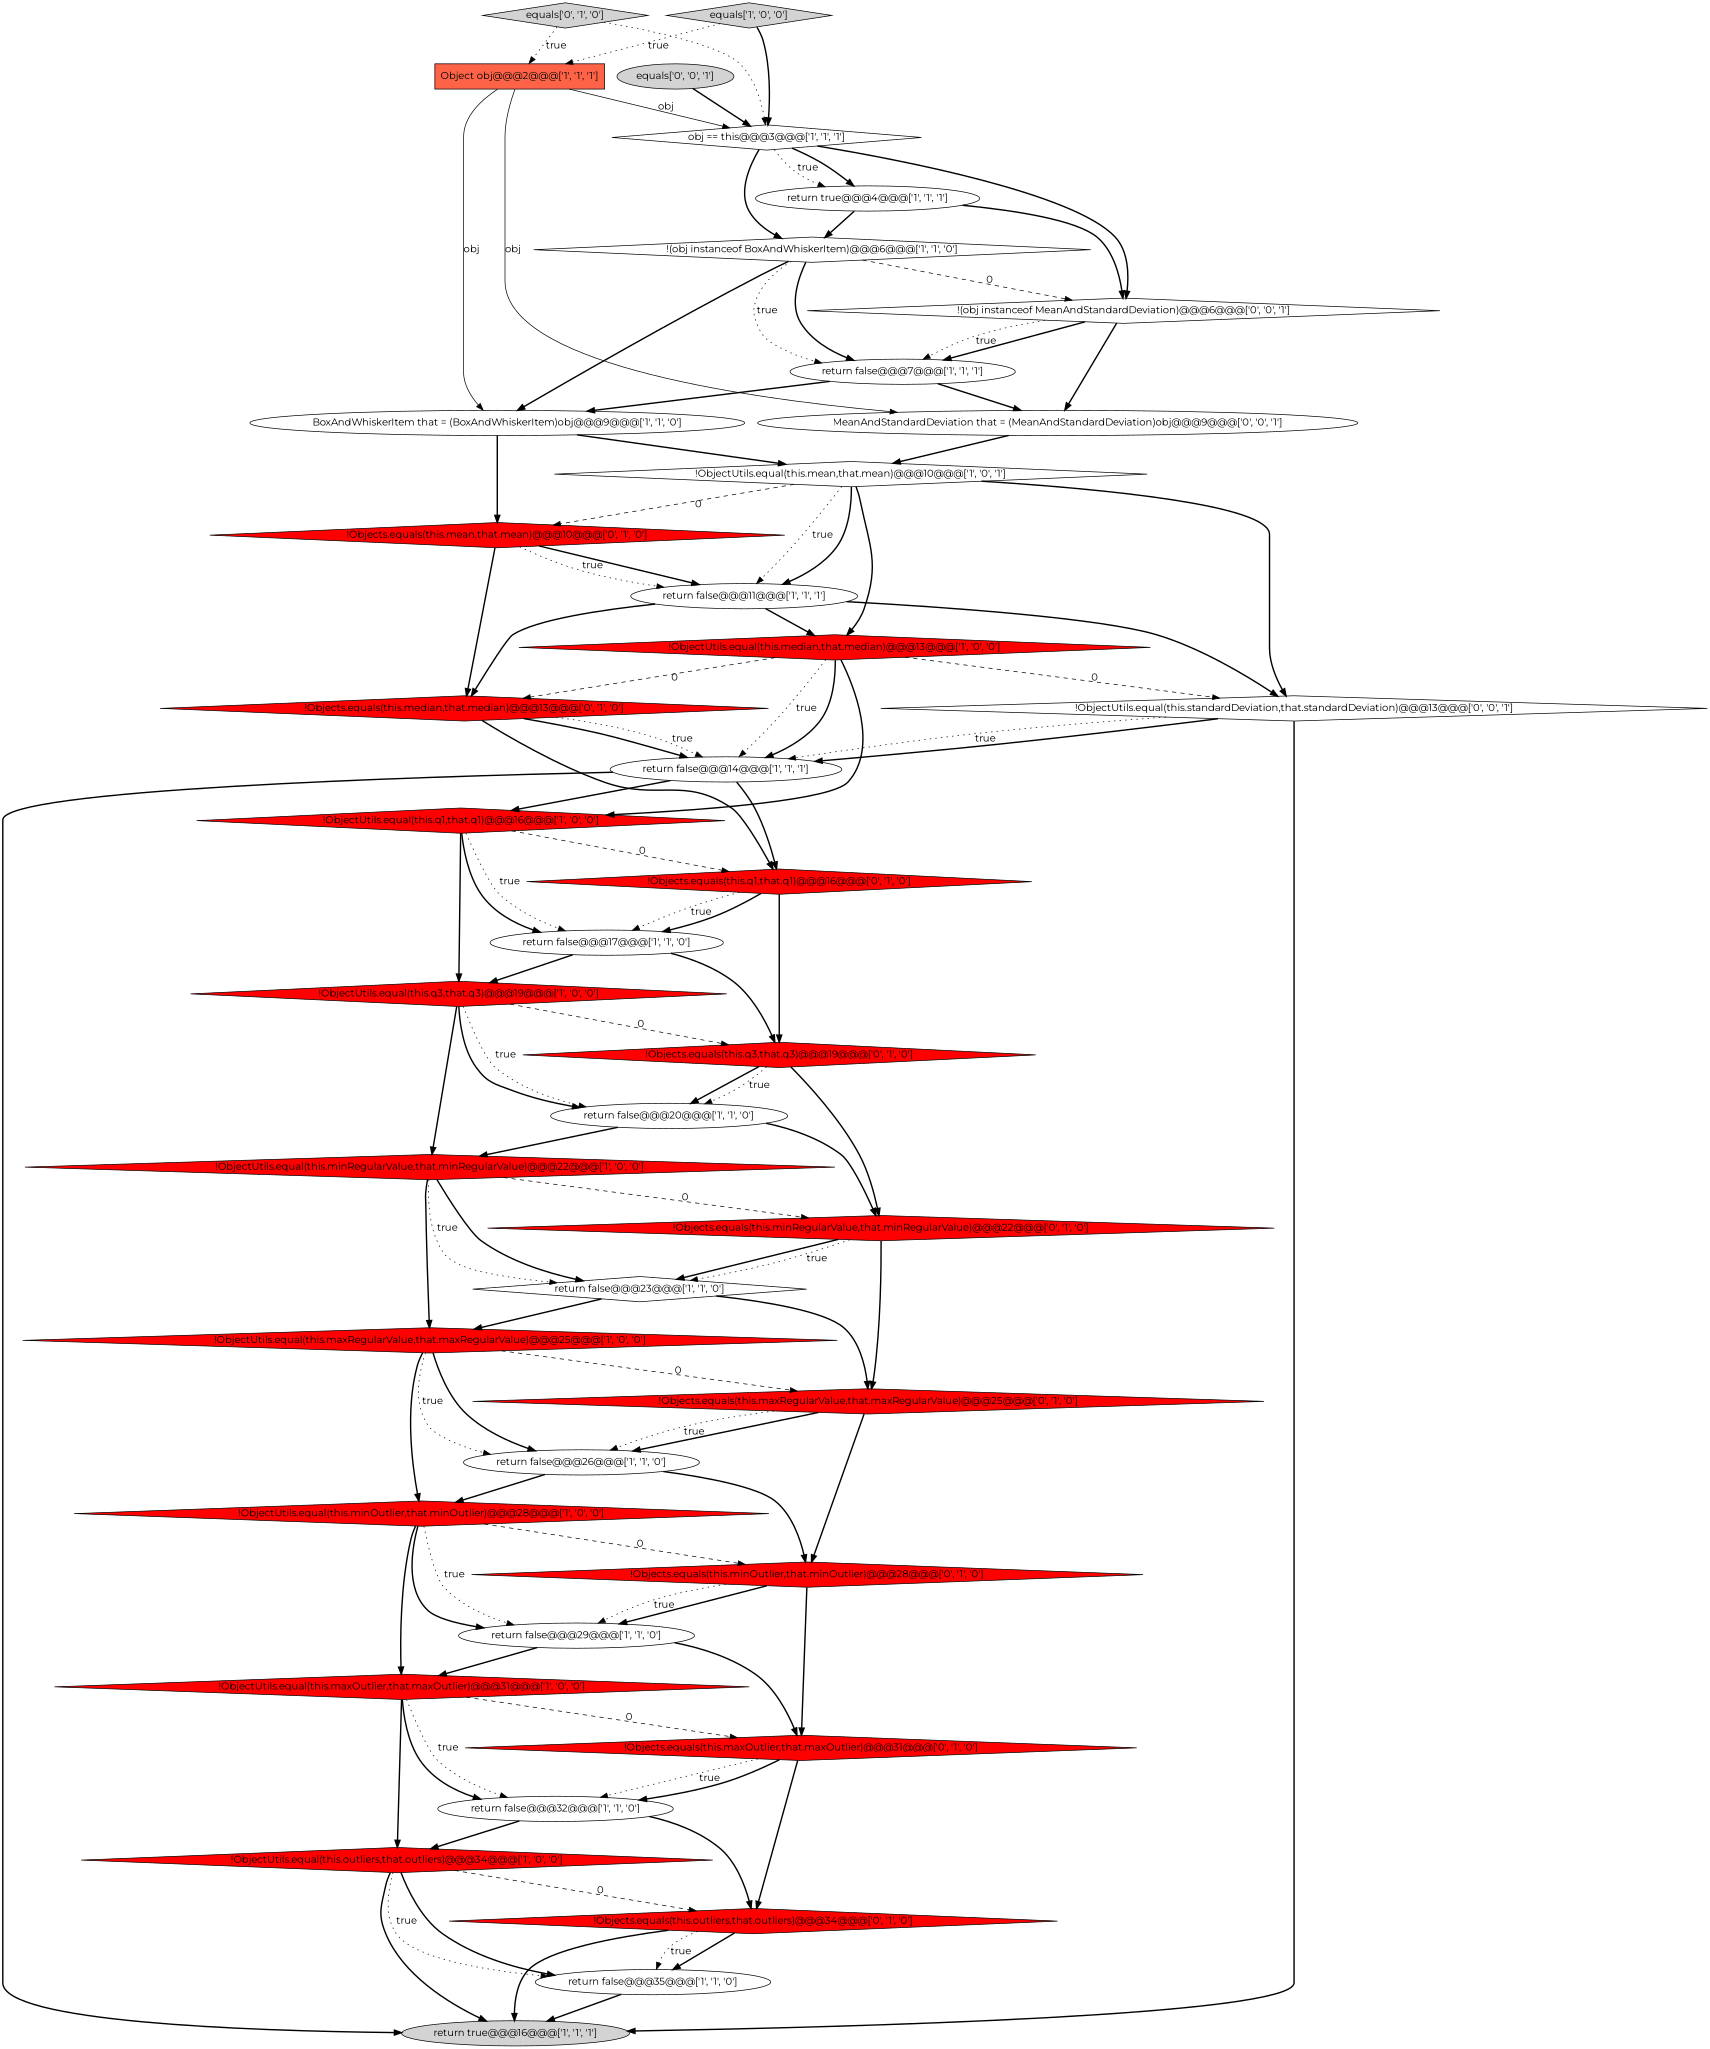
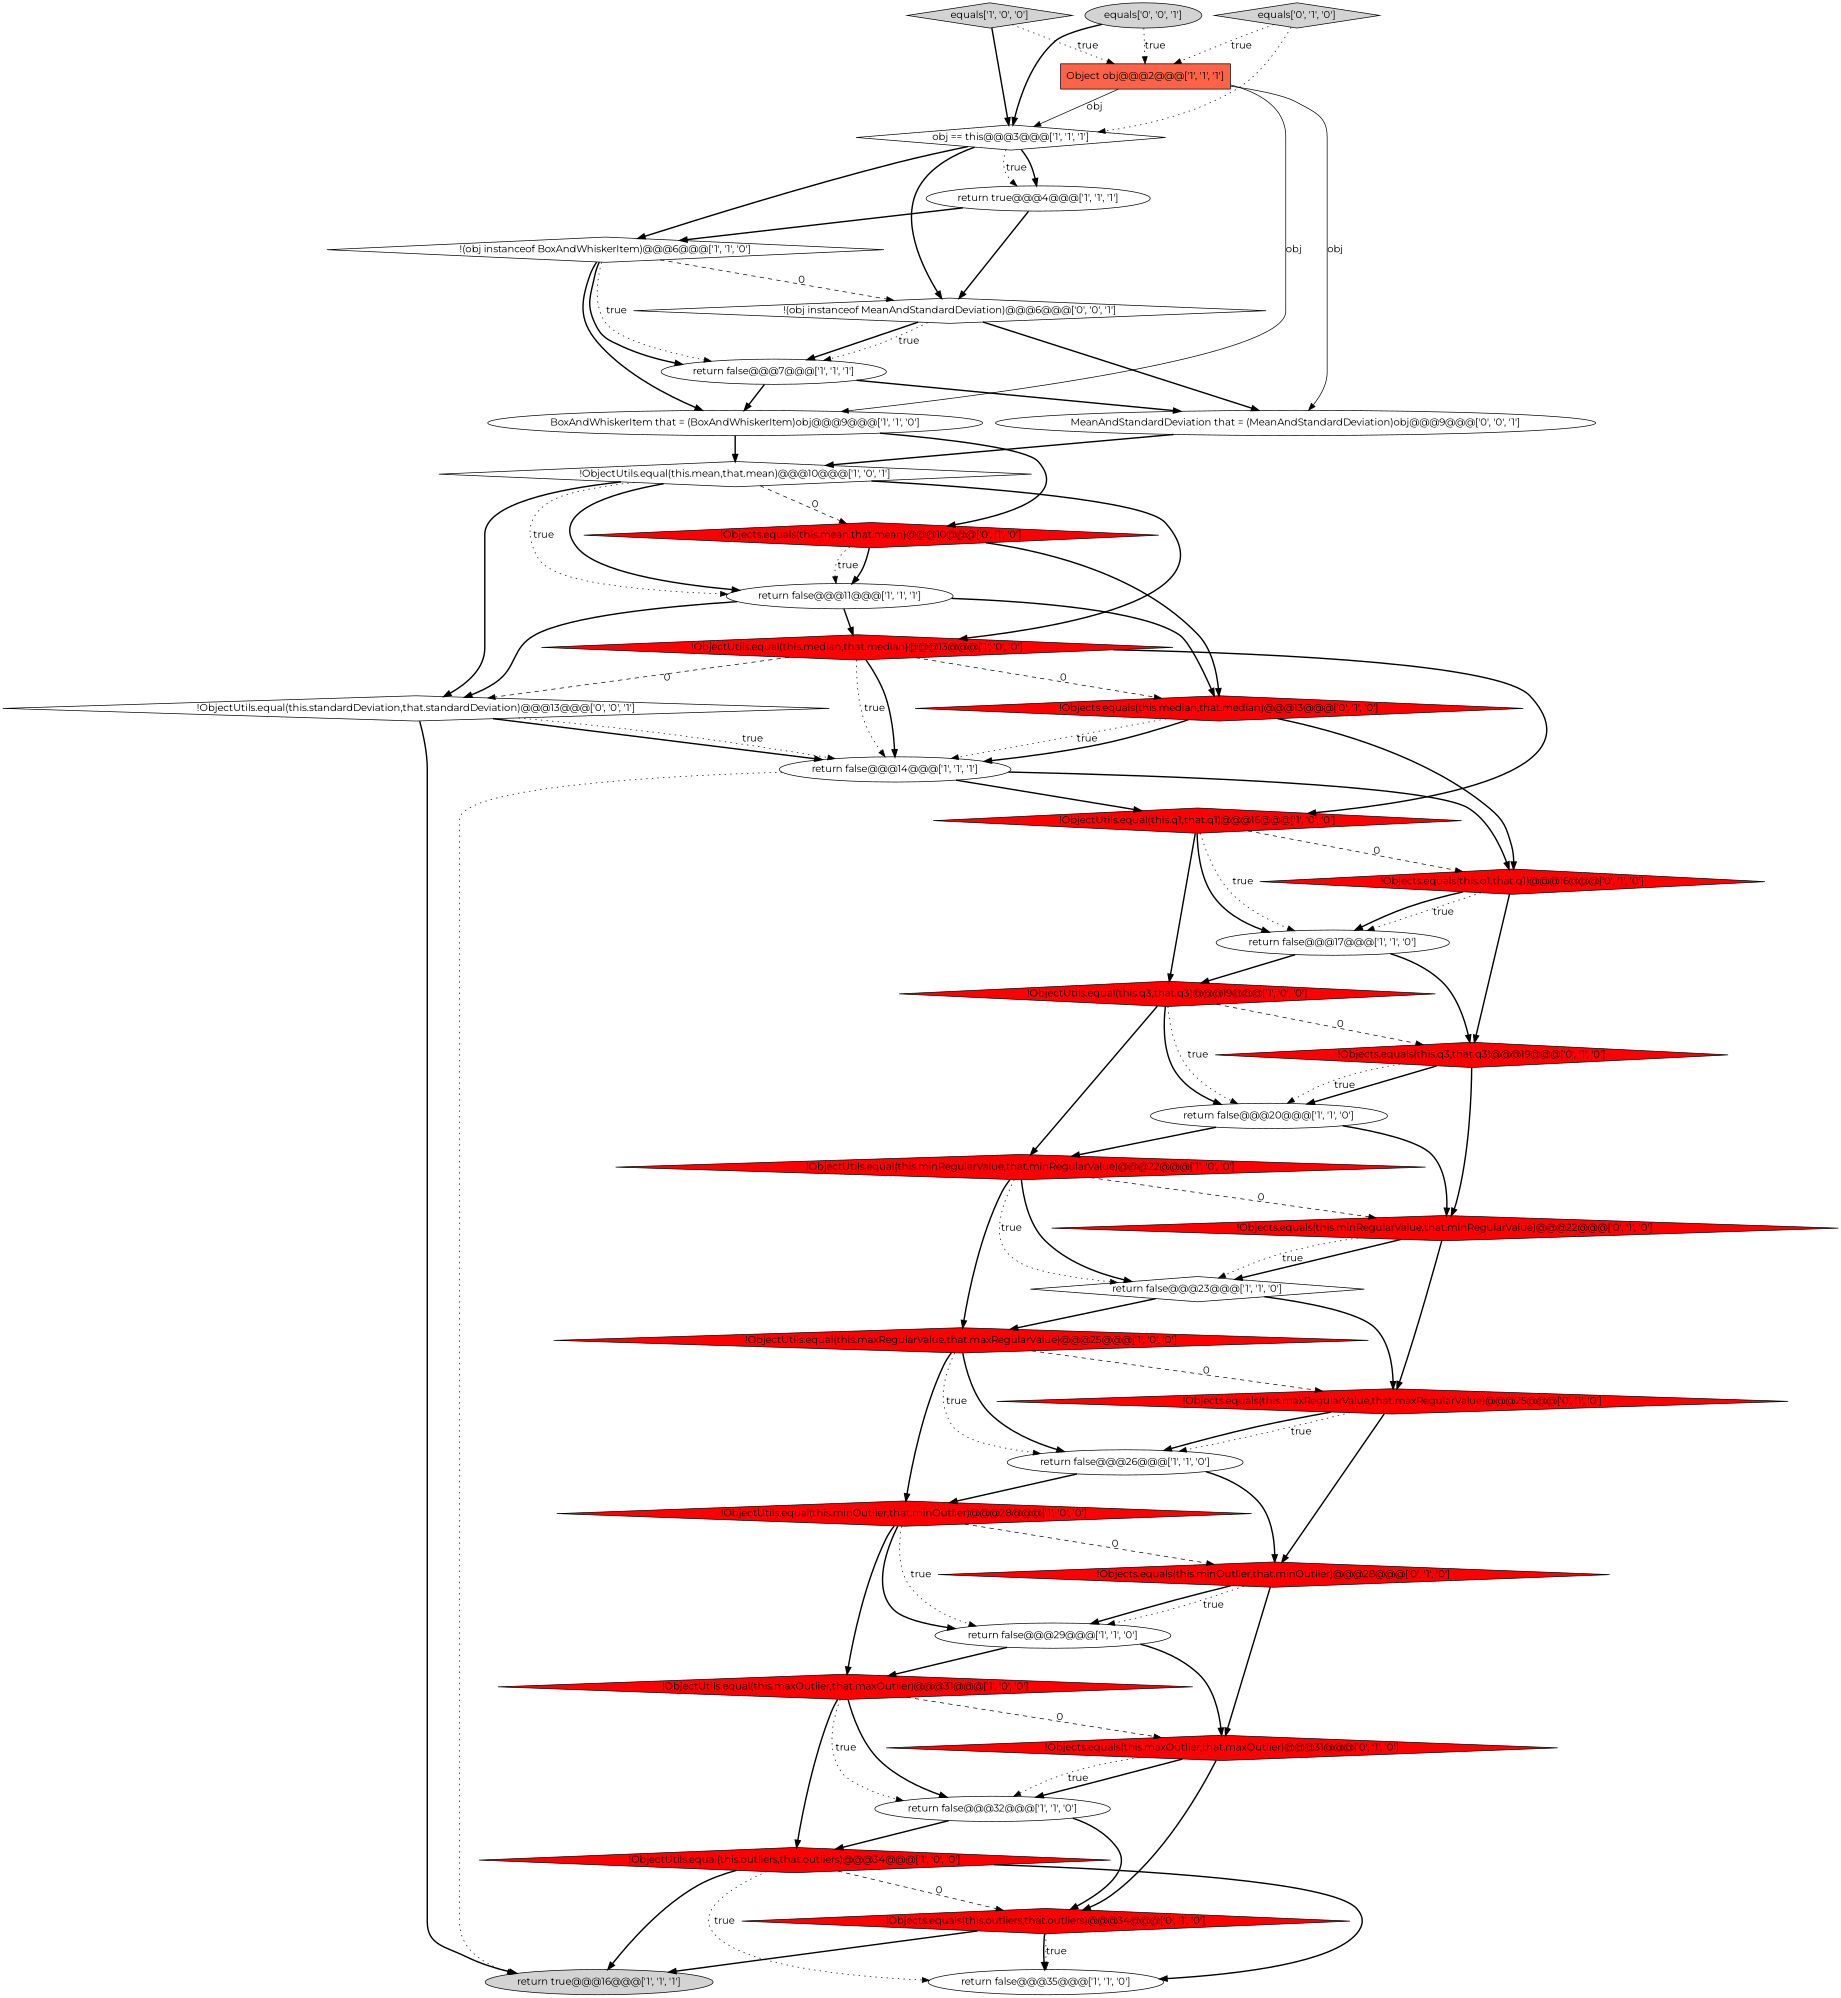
none -> (1144, 42)
(3, 1295) -> (460, 1242)
(588, 2007) -> none
